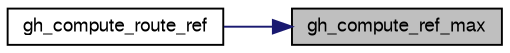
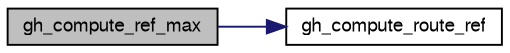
(248, 27) -> (242, 27)
